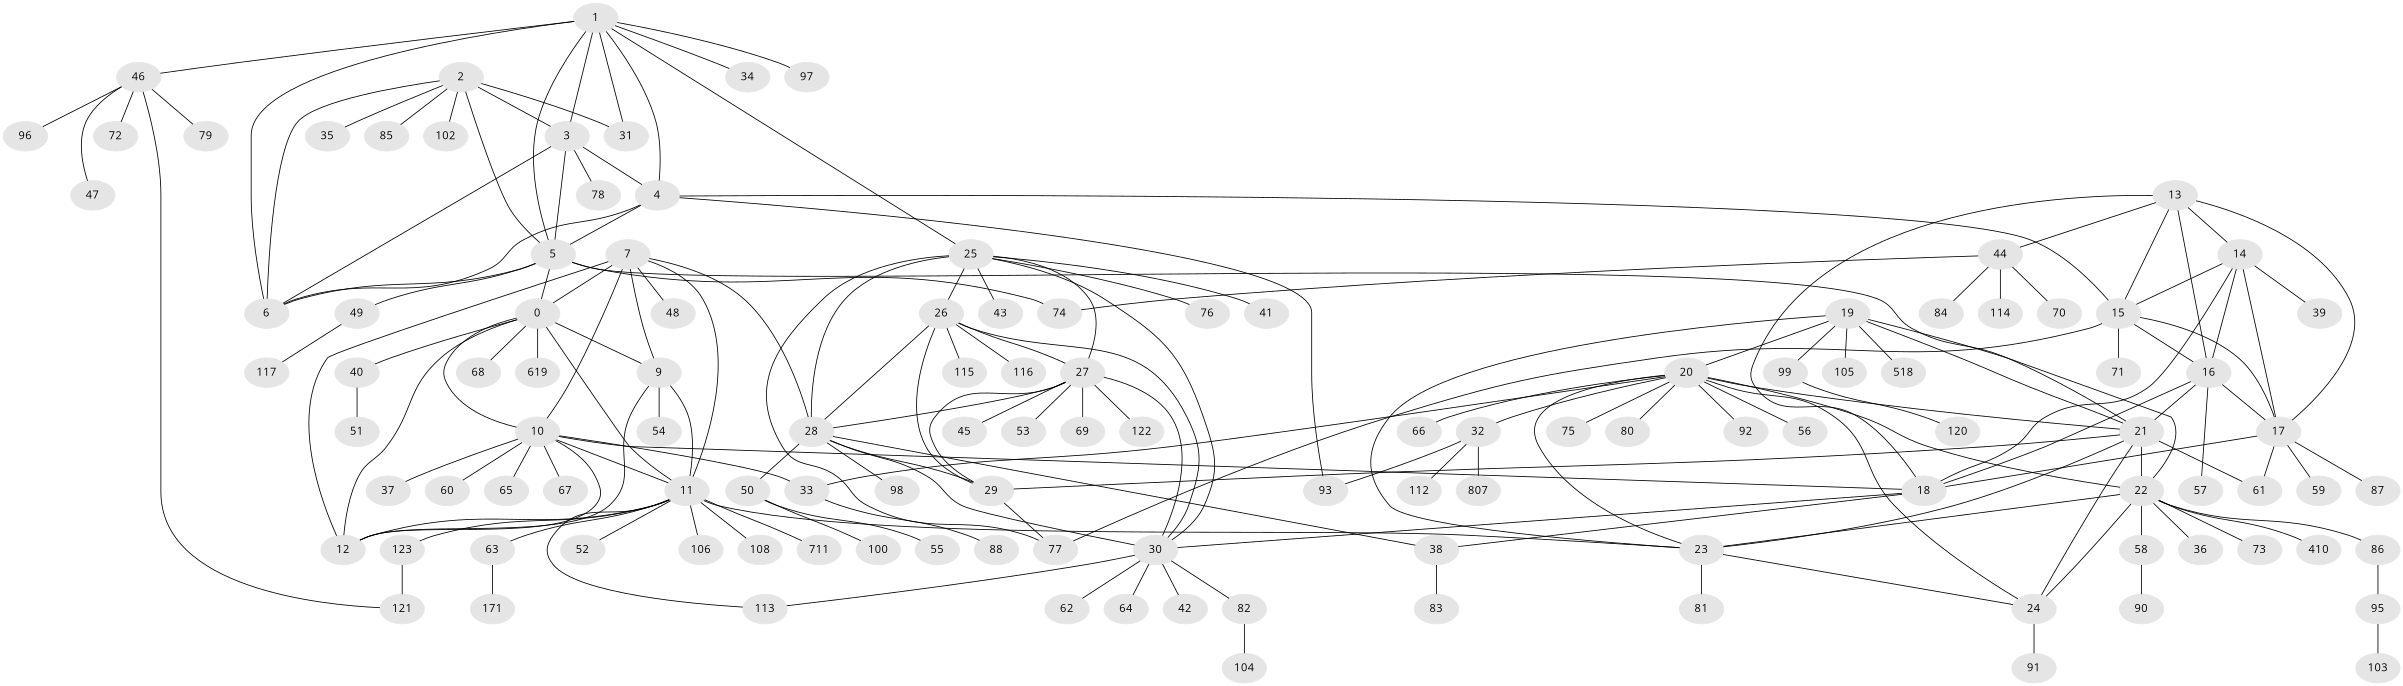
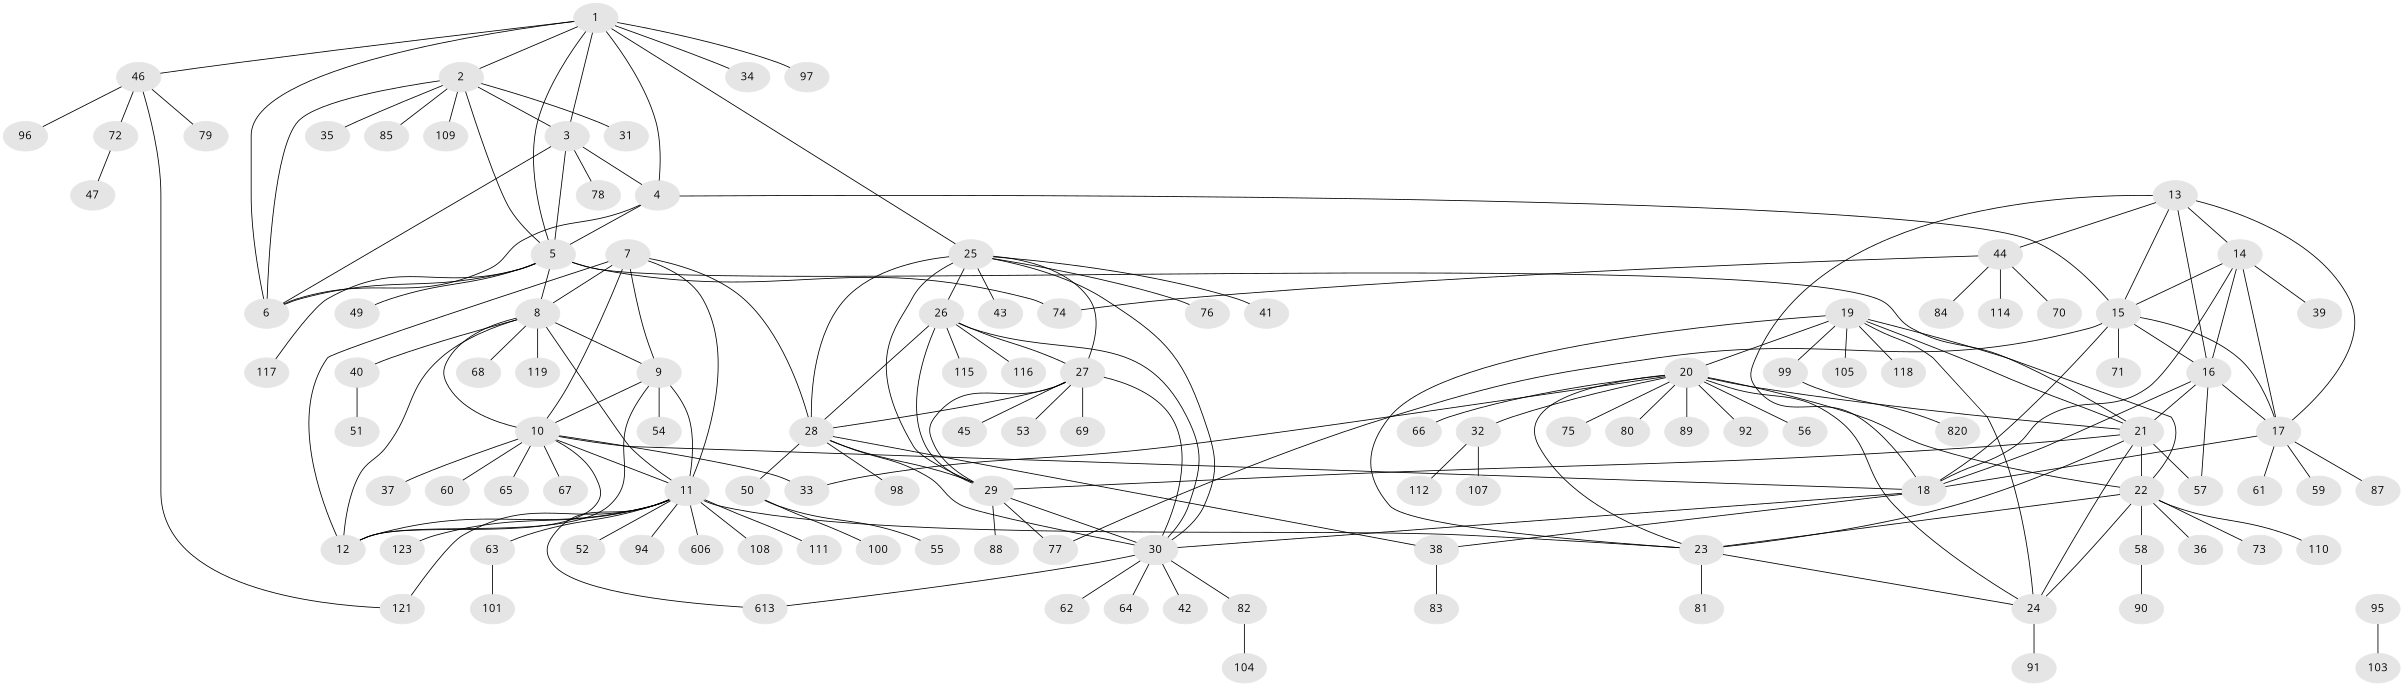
(611, 77) -> (529, 48)
(84, 126) -> (104, 166)
(446, 136) -> (446, 136)
(538, 314) -> (538, 314)
(673, 314) -> none
(312, 343) -> (391, 278)
(538, 373) -> (538, 373)
(1904, 373) -> (1904, 373)
none -> (603, 400)
none -> (2029, 409)
none -> (1993, 429)
(1142, 432) -> none
none -> (1687, 432)
(1958, 432) -> (1958, 432)
(778, 437) -> (888, 380)
(2196, 459) -> (2172, 462)
(1326, 491) -> none
(1478, 491) -> (1478, 491)
(875, 515) -> (994, 520)
none -> (1074, 520)
none -> (642, 550)
(701, 550) -> (701, 550)
(819, 550) -> (819, 550)
(2319, 550) -> (2319, 550)
(2378, 550) -> none
(402, 580) -> (525, 514)
(492, 609) -> (492, 609)
(765, 609) -> (765, 609)
